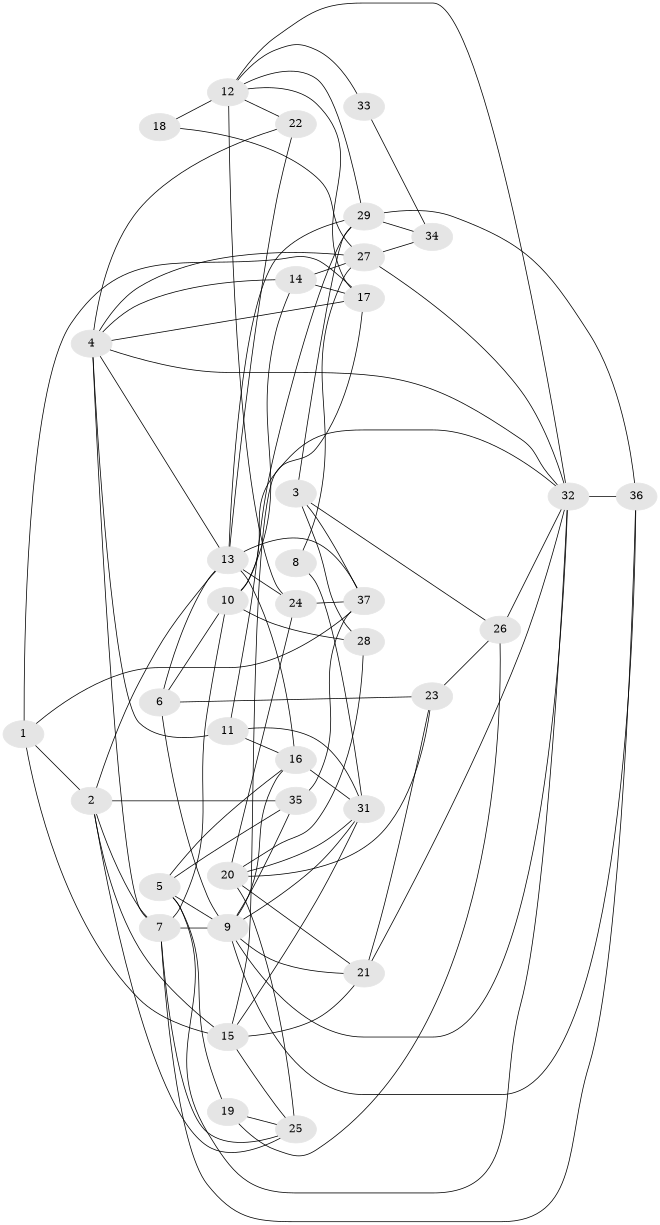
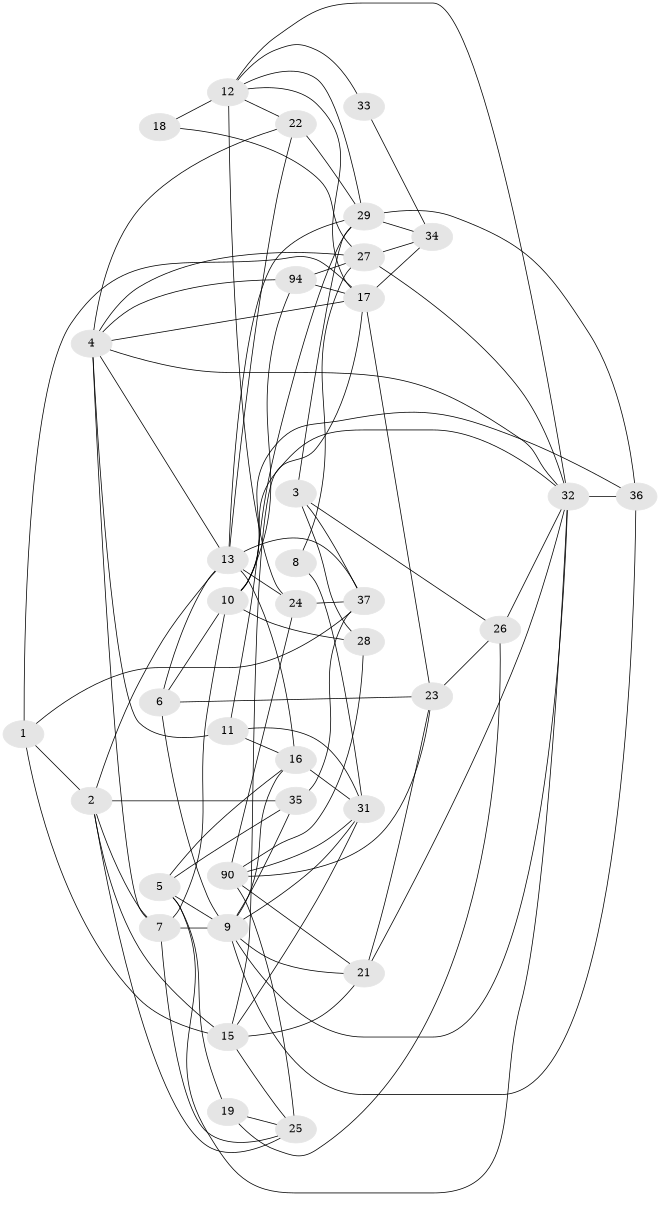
none -> (332, 169)
none -> (398, 268)
(296, 280) -> (296, 280)
none -> (398, 497)
(228, 876) -> (228, 876)
(569, 1161) -> (375, 415)
